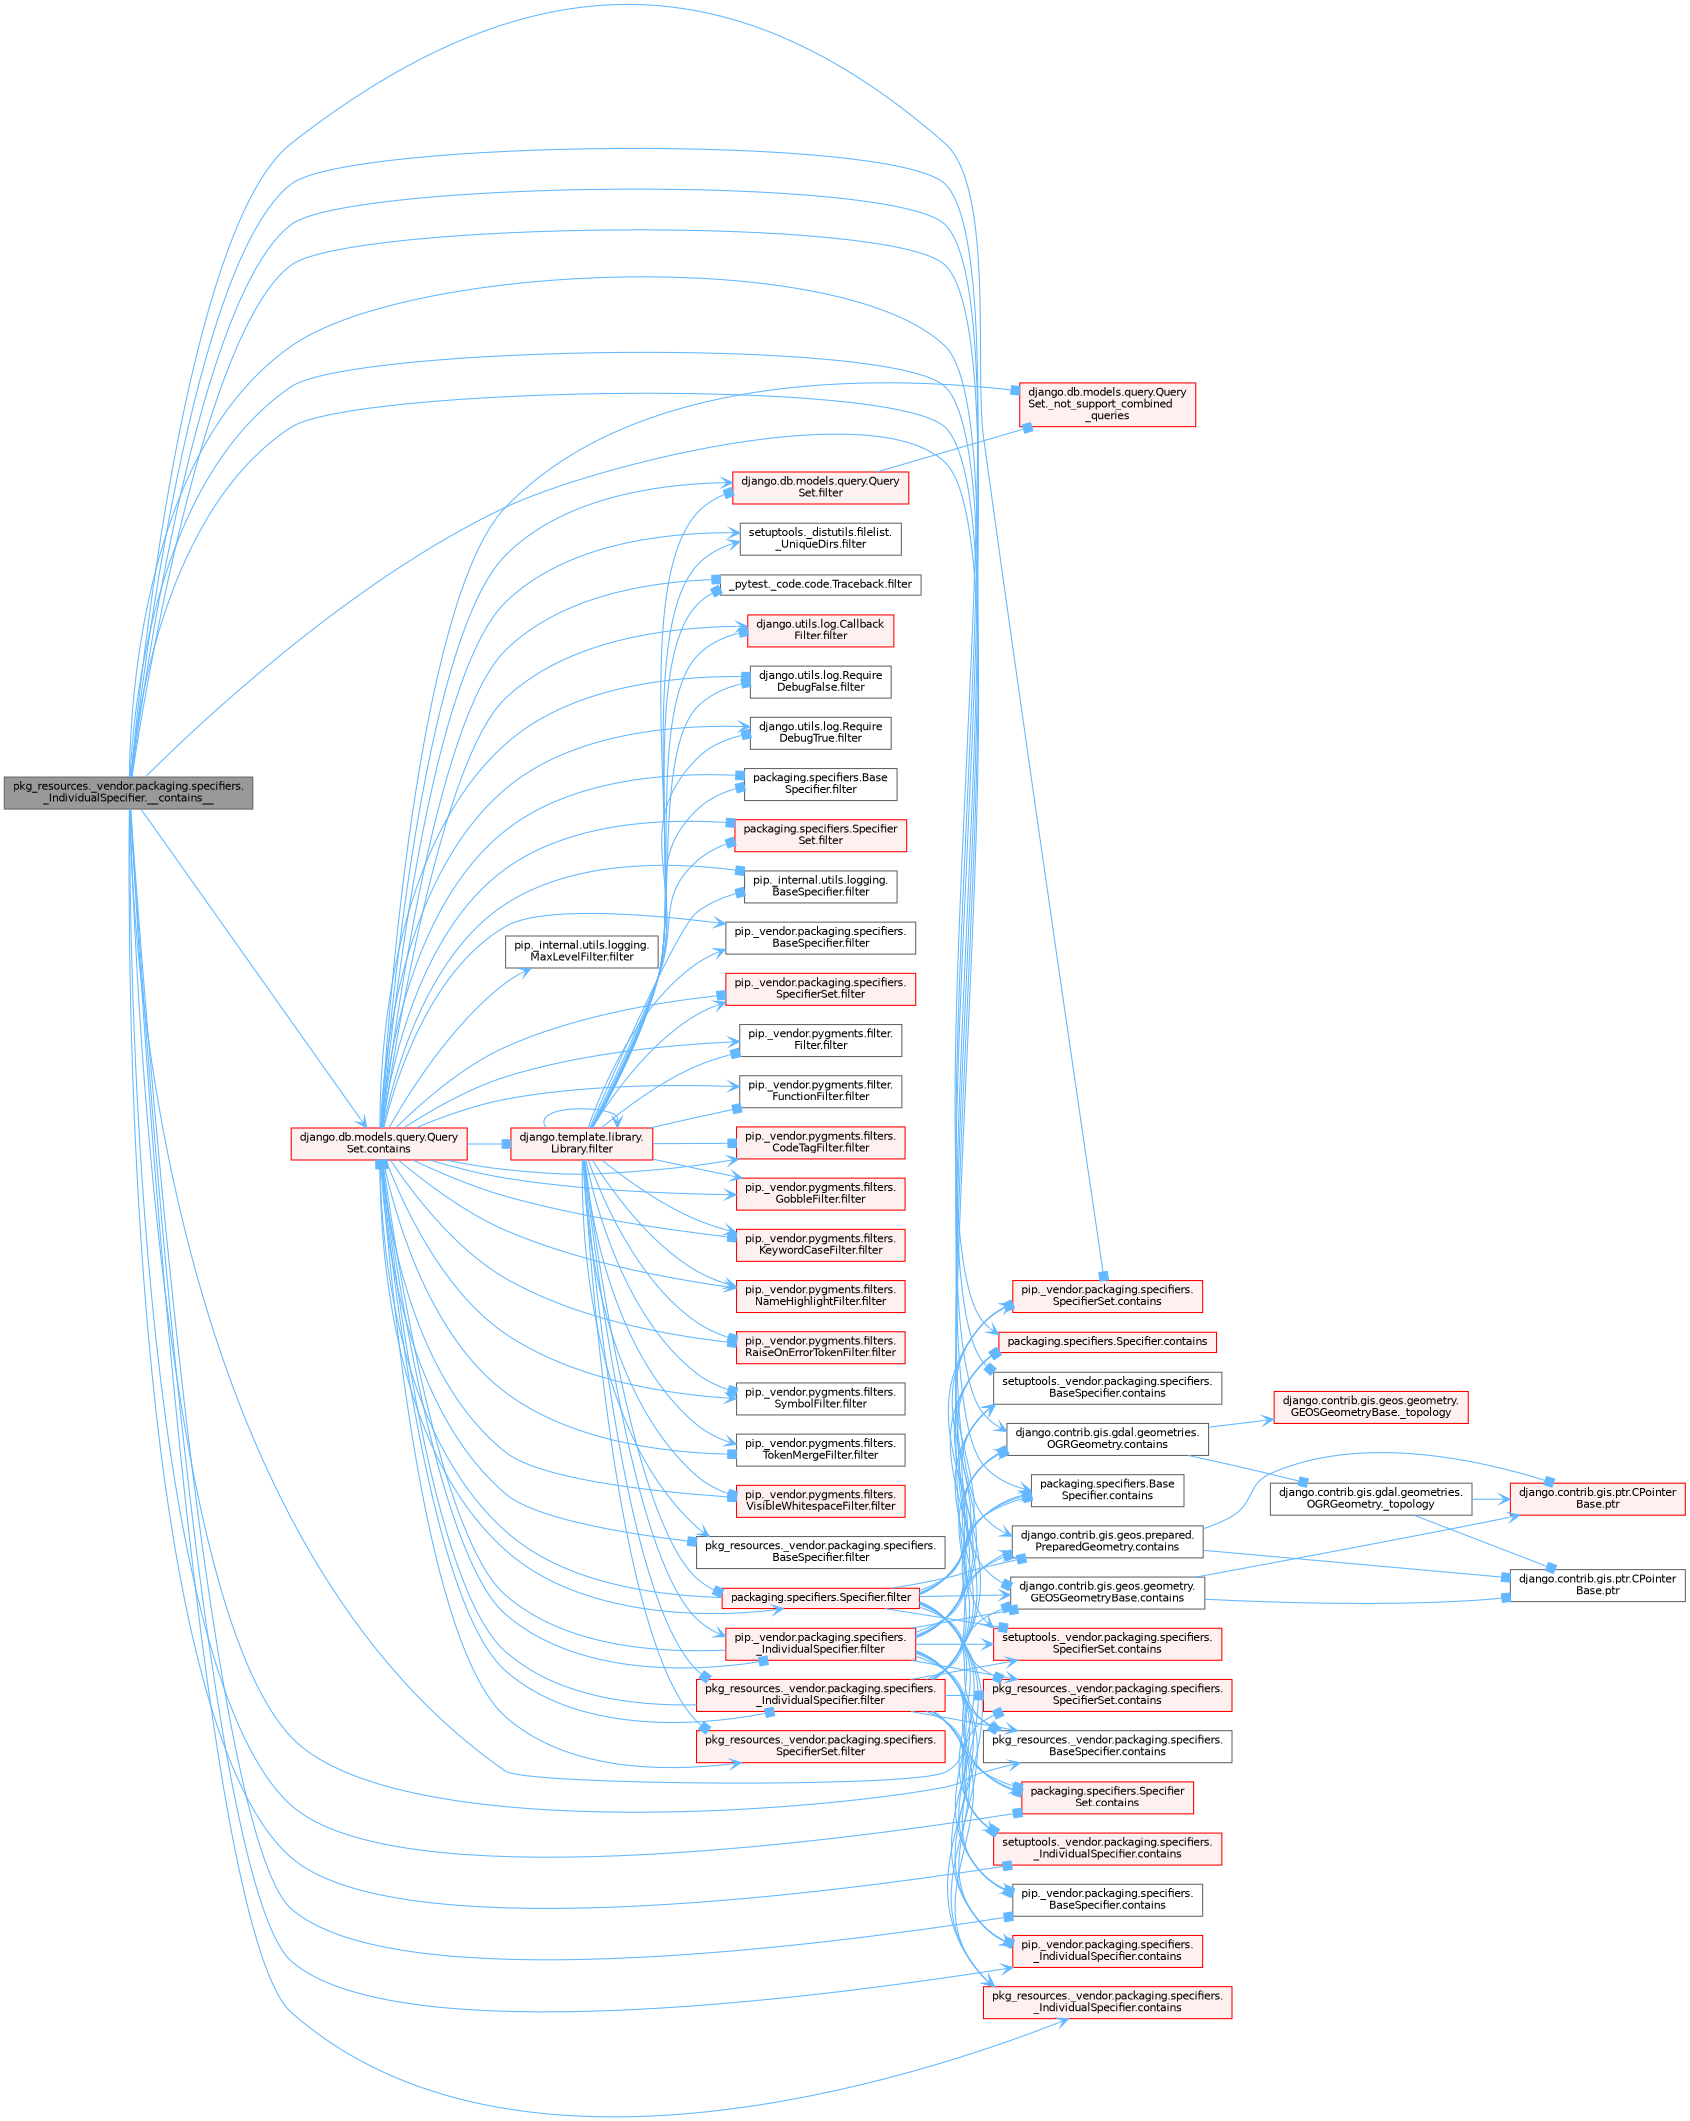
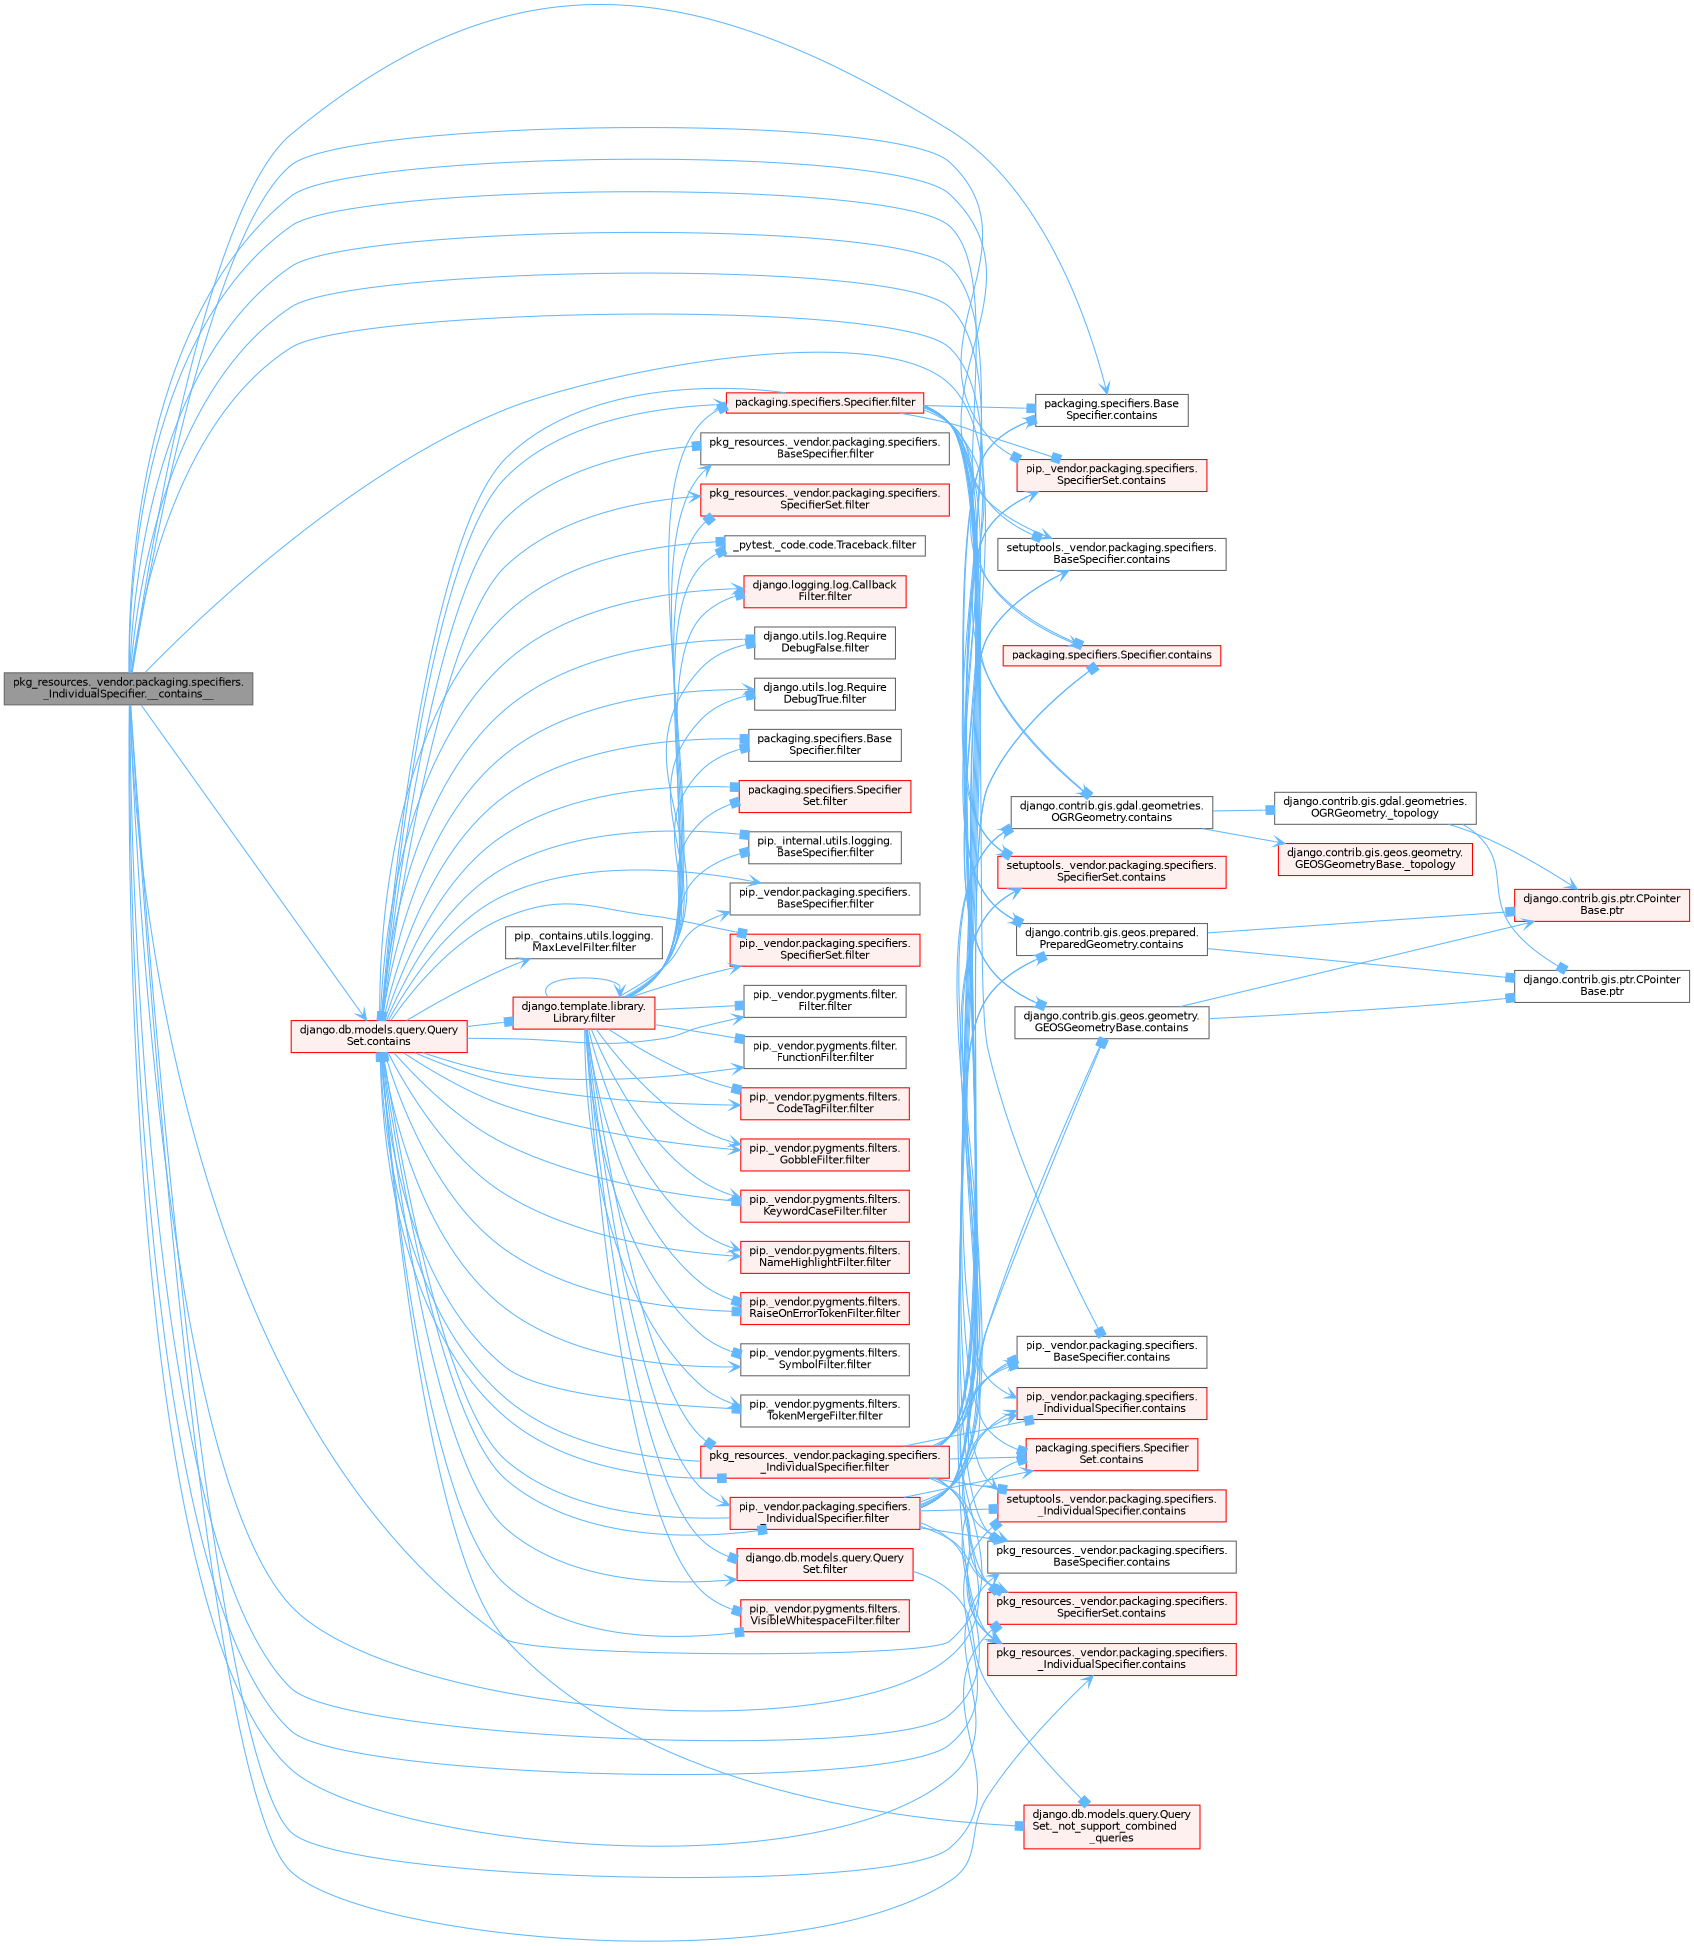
(821, 539) -> none
(821, 631) -> (825, 592)
(582, 952) -> (584, 943)
